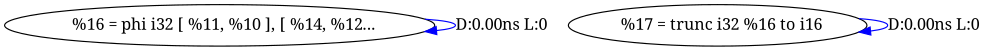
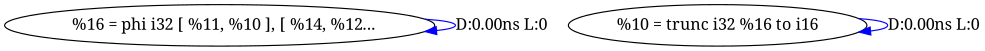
(718, 25) -> (718, 25)
